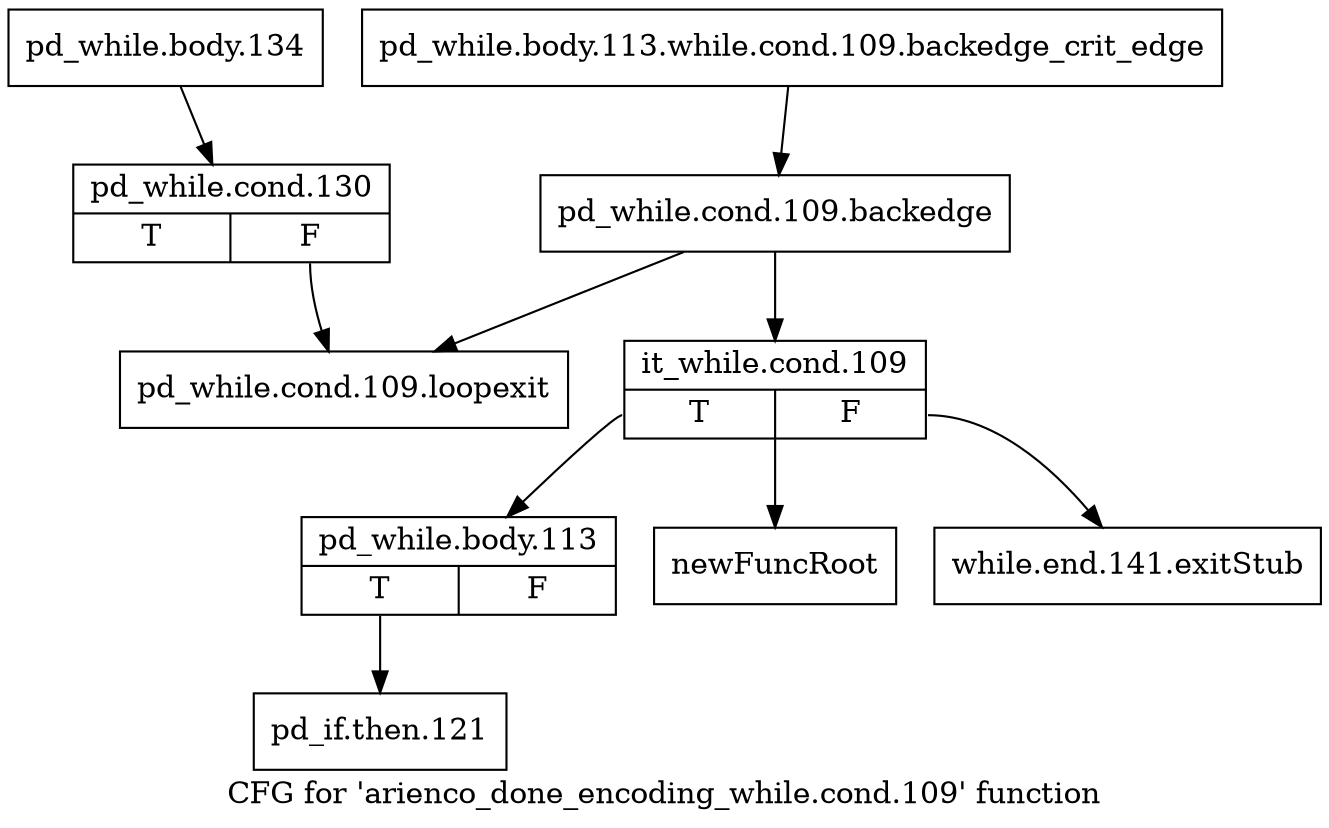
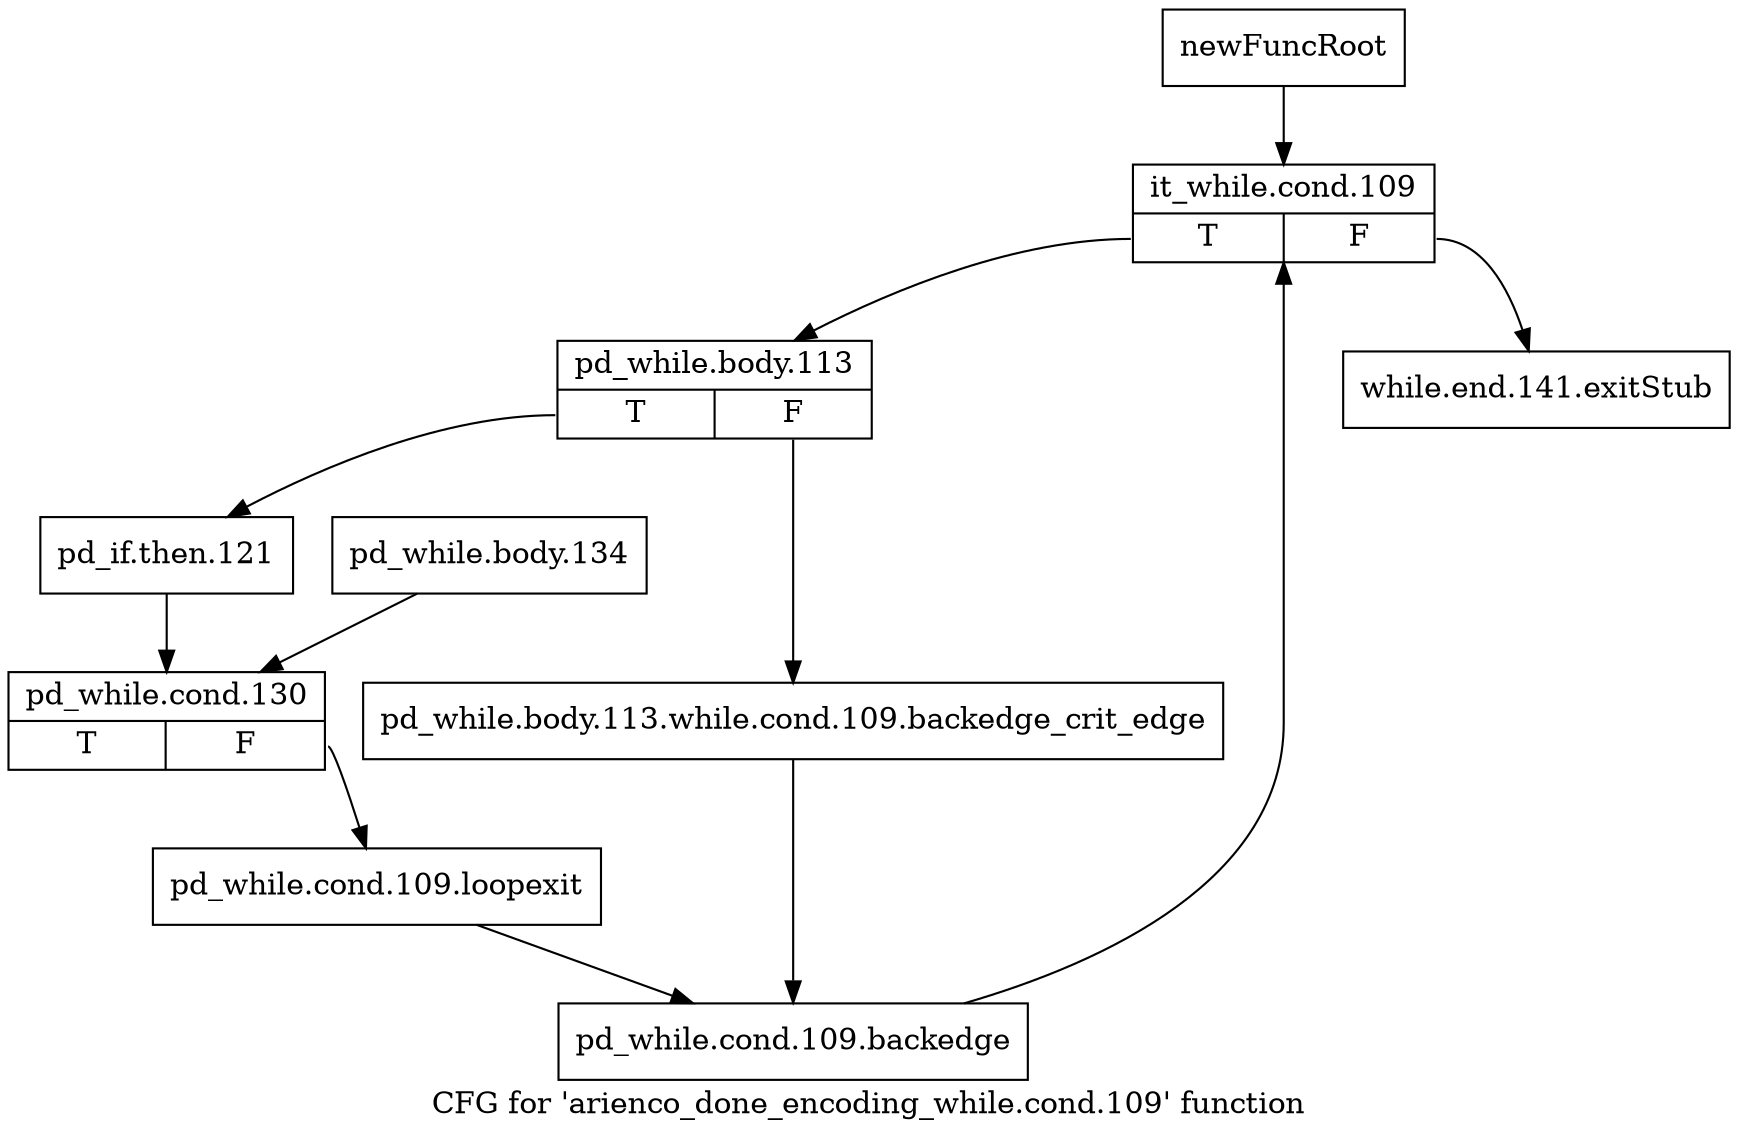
(569, 298) -> (574, 960)
(775, 472) -> (1284, 115)
none -> (793, 550)
none -> (167, 622)
